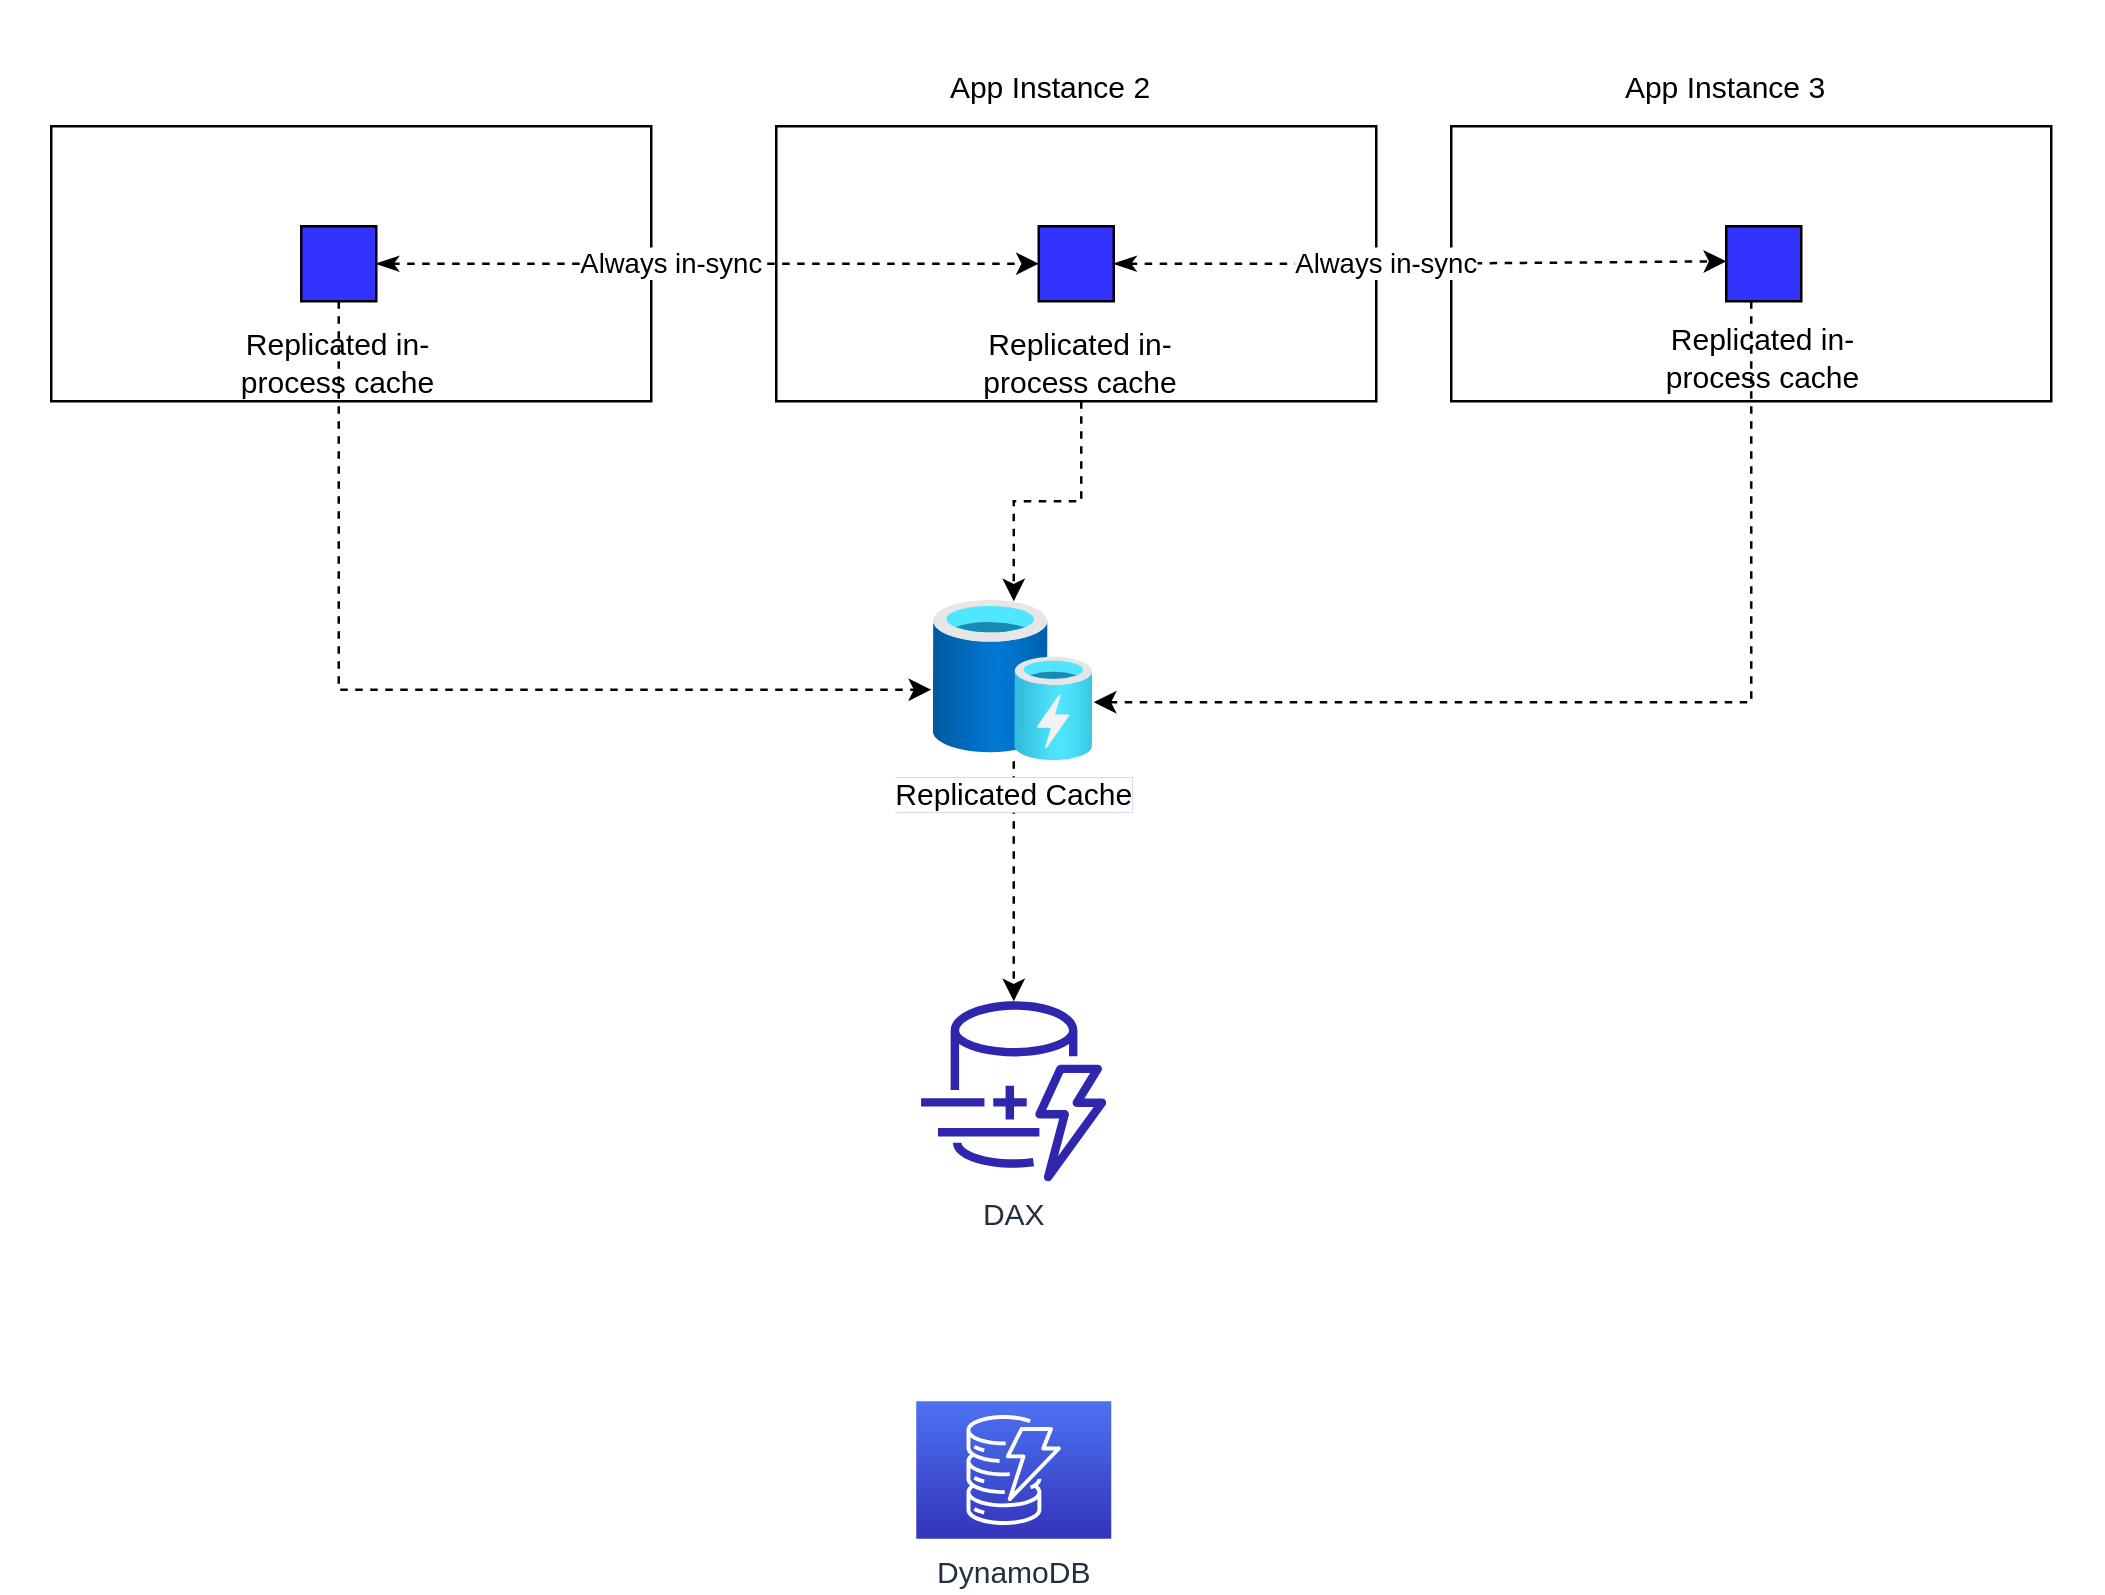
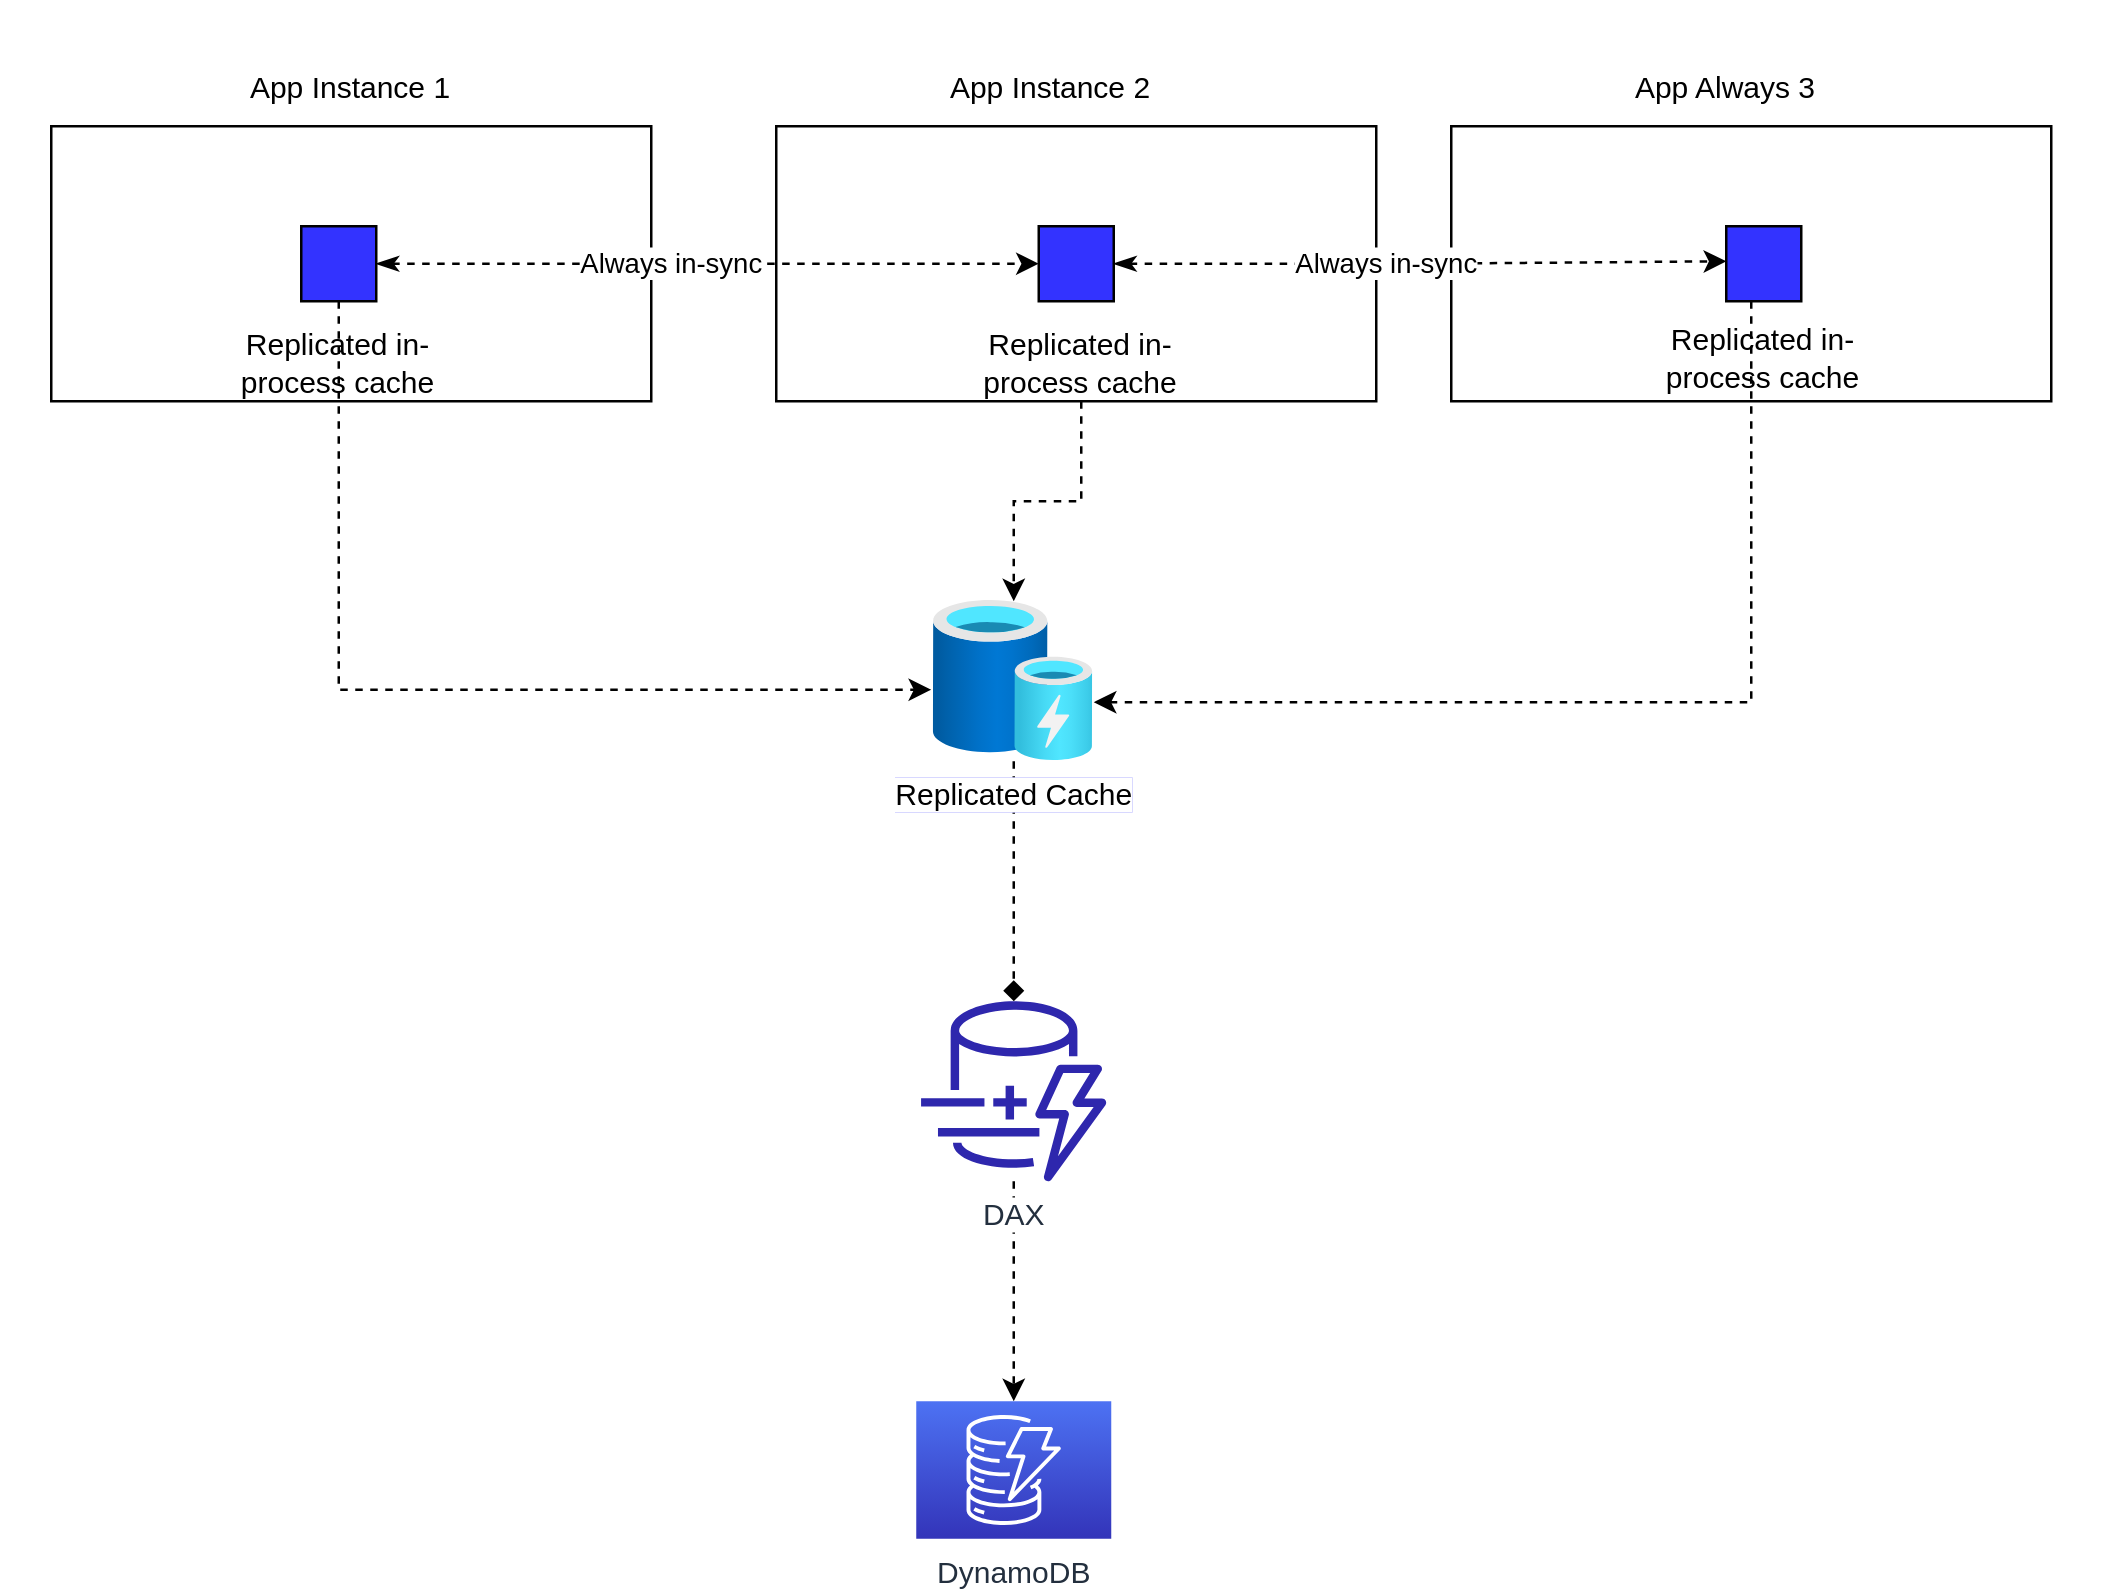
none -> (351, 89)
(1726, 89) -> (1726, 89)
(1014, 982) -> (1014, 980)
none -> (1014, 1308)
